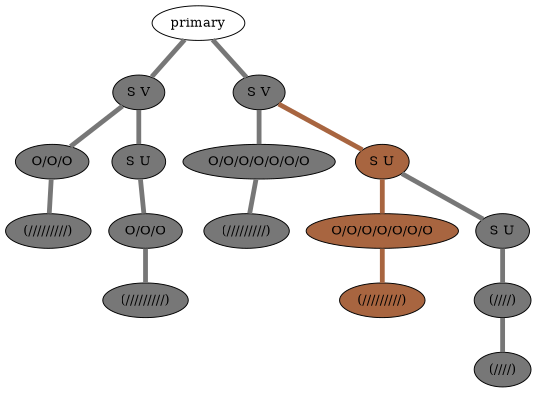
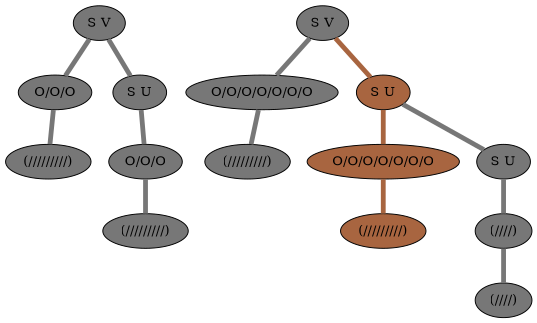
(198, 23) -> none
